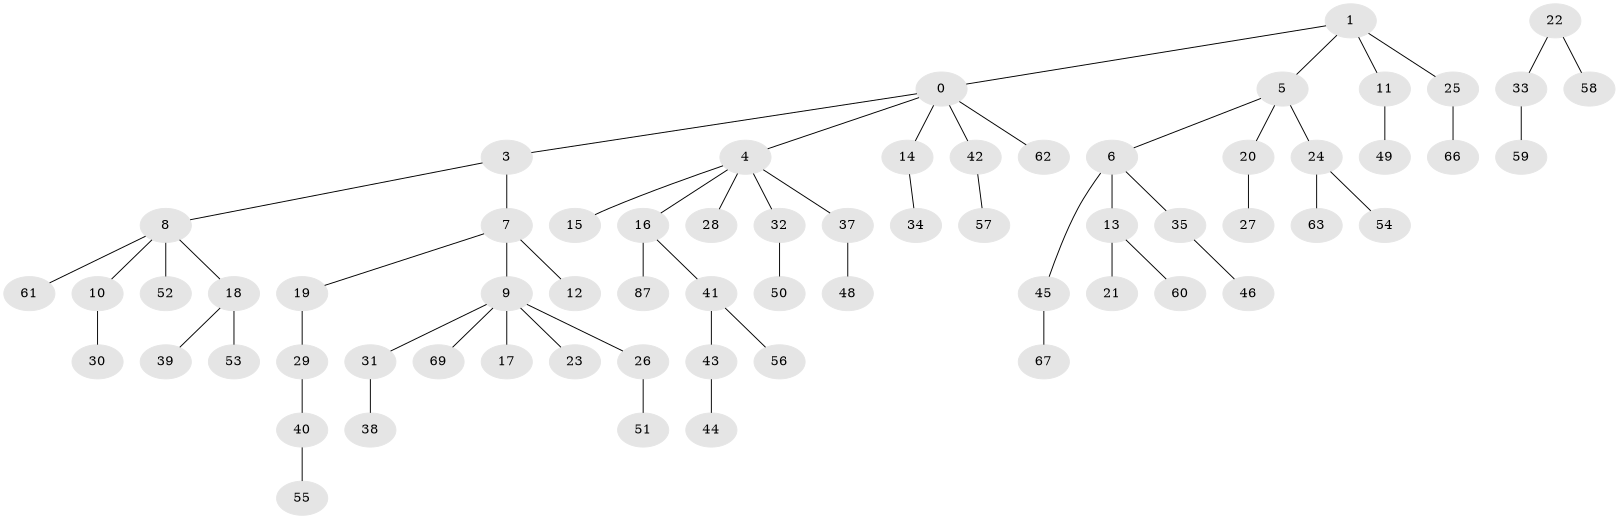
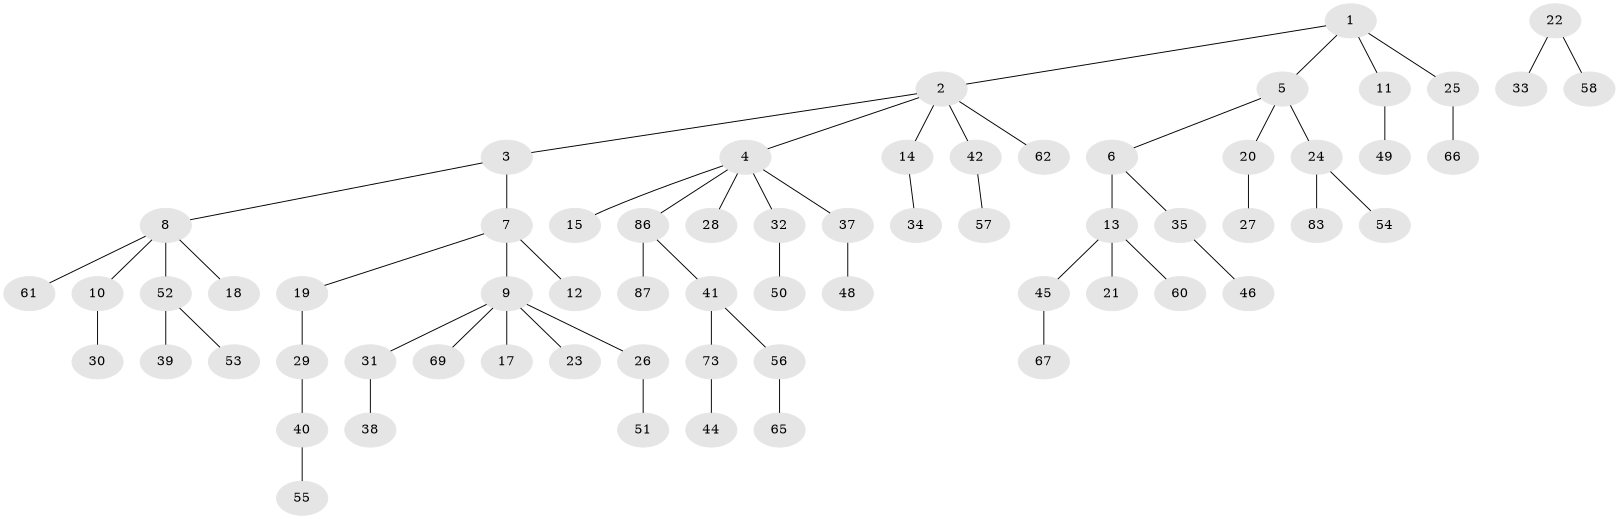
(942, 89) -> (942, 89)
(1521, 157) -> none
(1071, 223) -> (1078, 259)
(643, 225) -> (643, 225)
(1317, 225) -> (1317, 225)
(200, 328) -> (166, 328)
(234, 328) -> (200, 328)
(711, 362) -> (711, 362)
none -> (780, 430)
